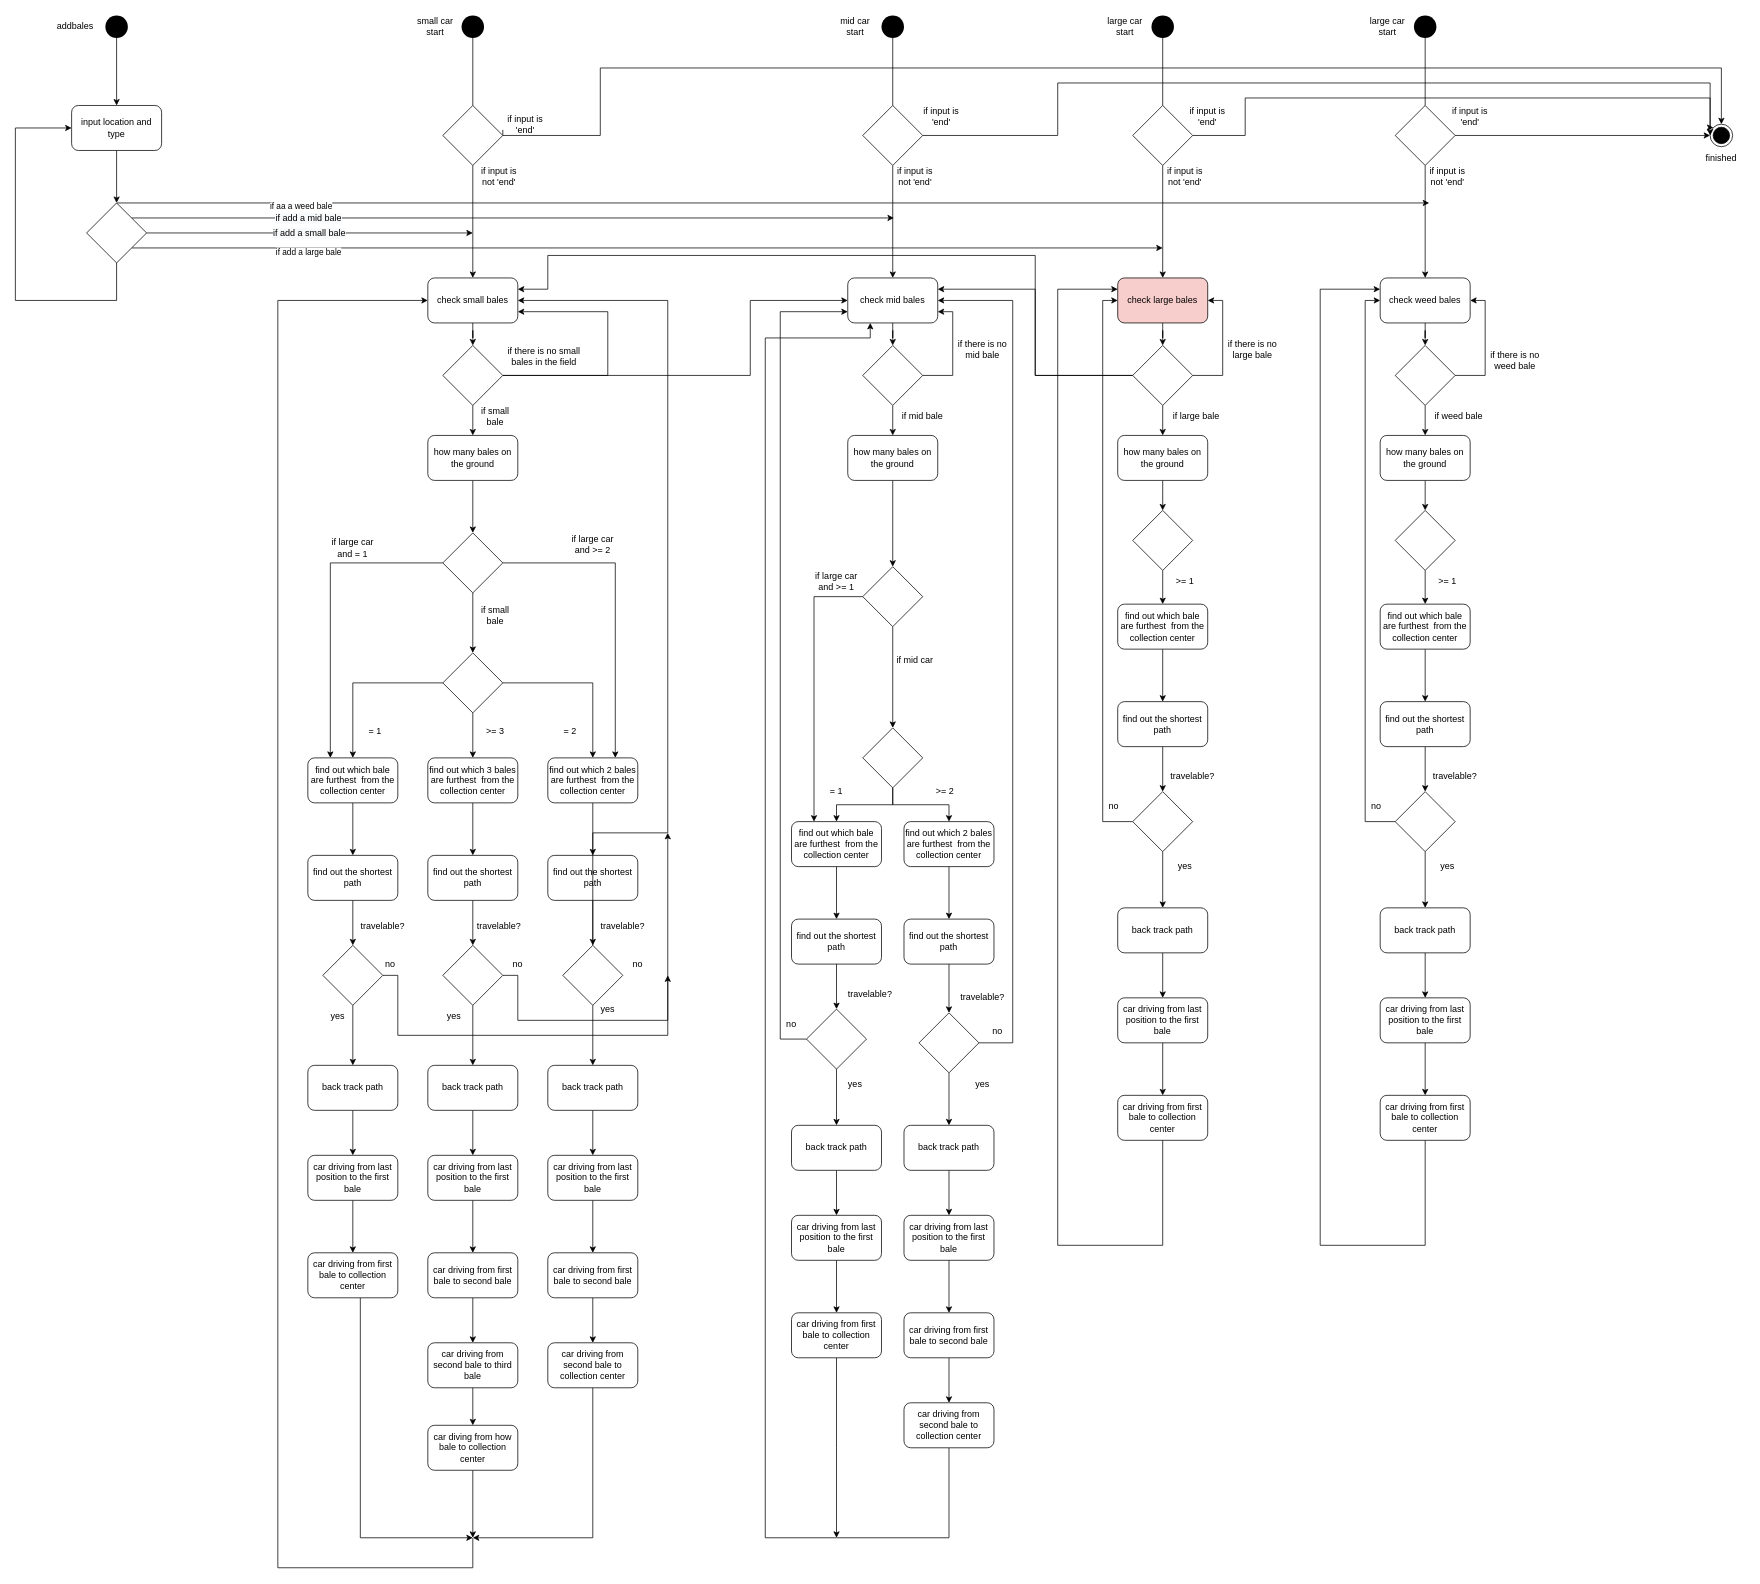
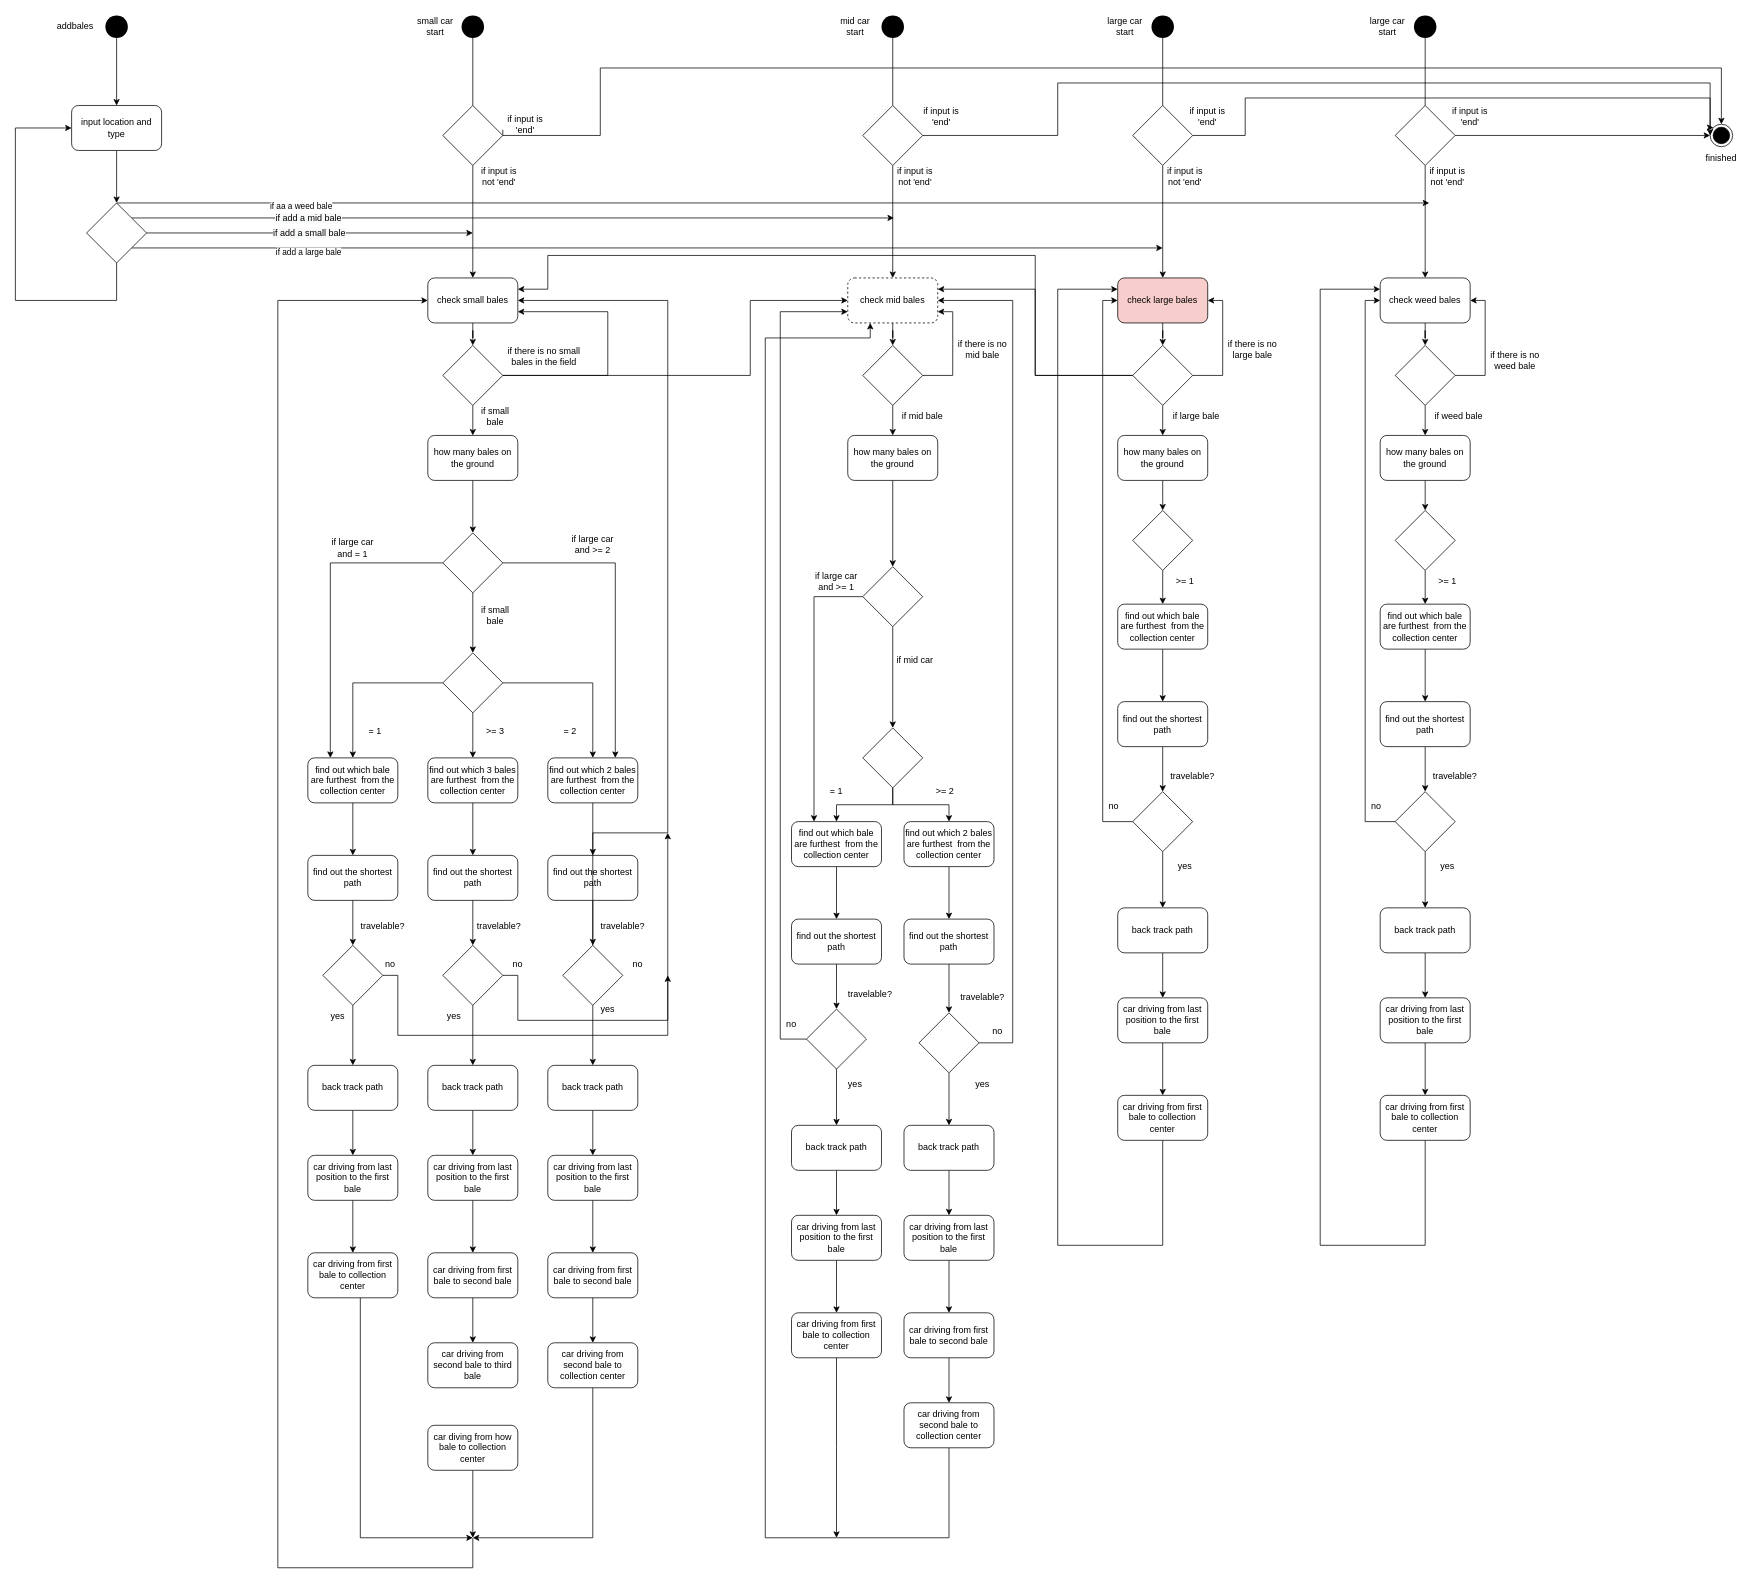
(893, 300) -> (893, 300)
(473, 1404) -> none
